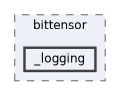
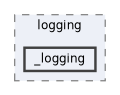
(60, 26) -> (60, 26)
